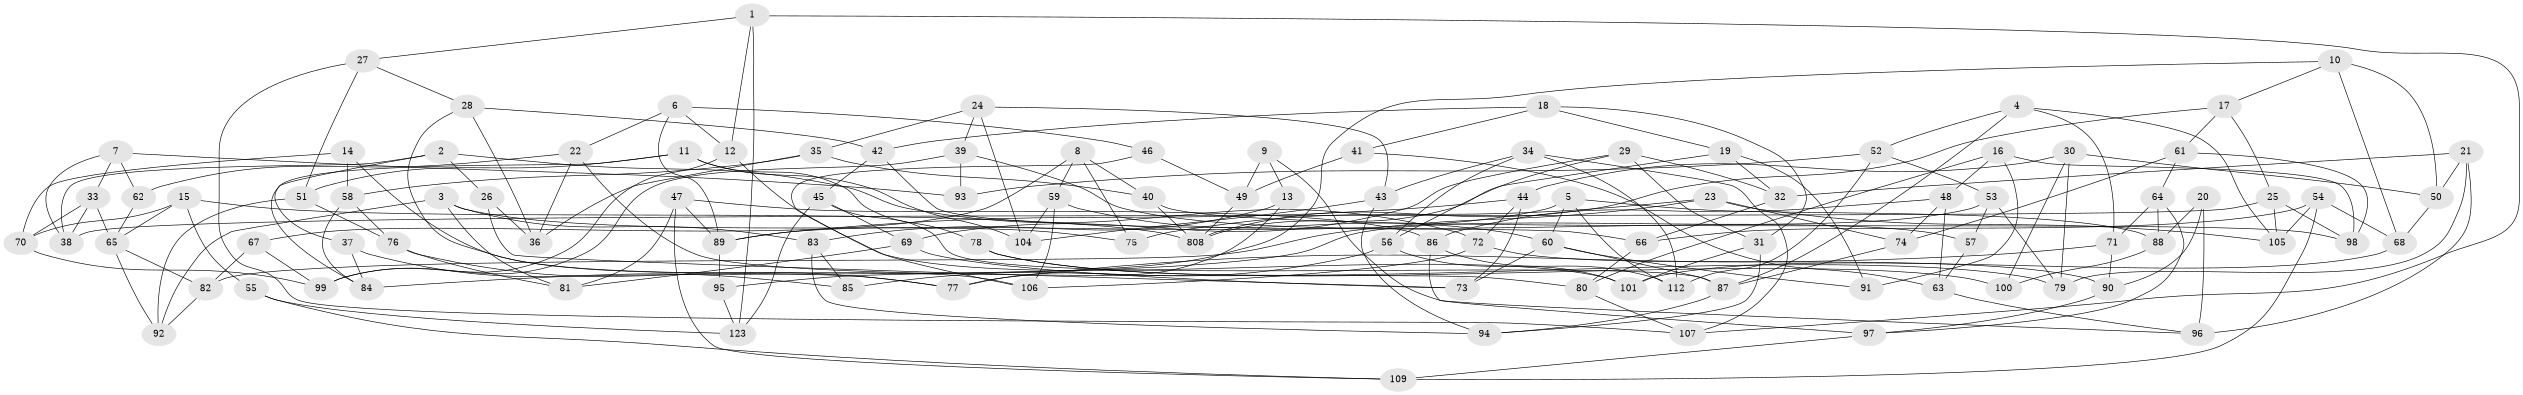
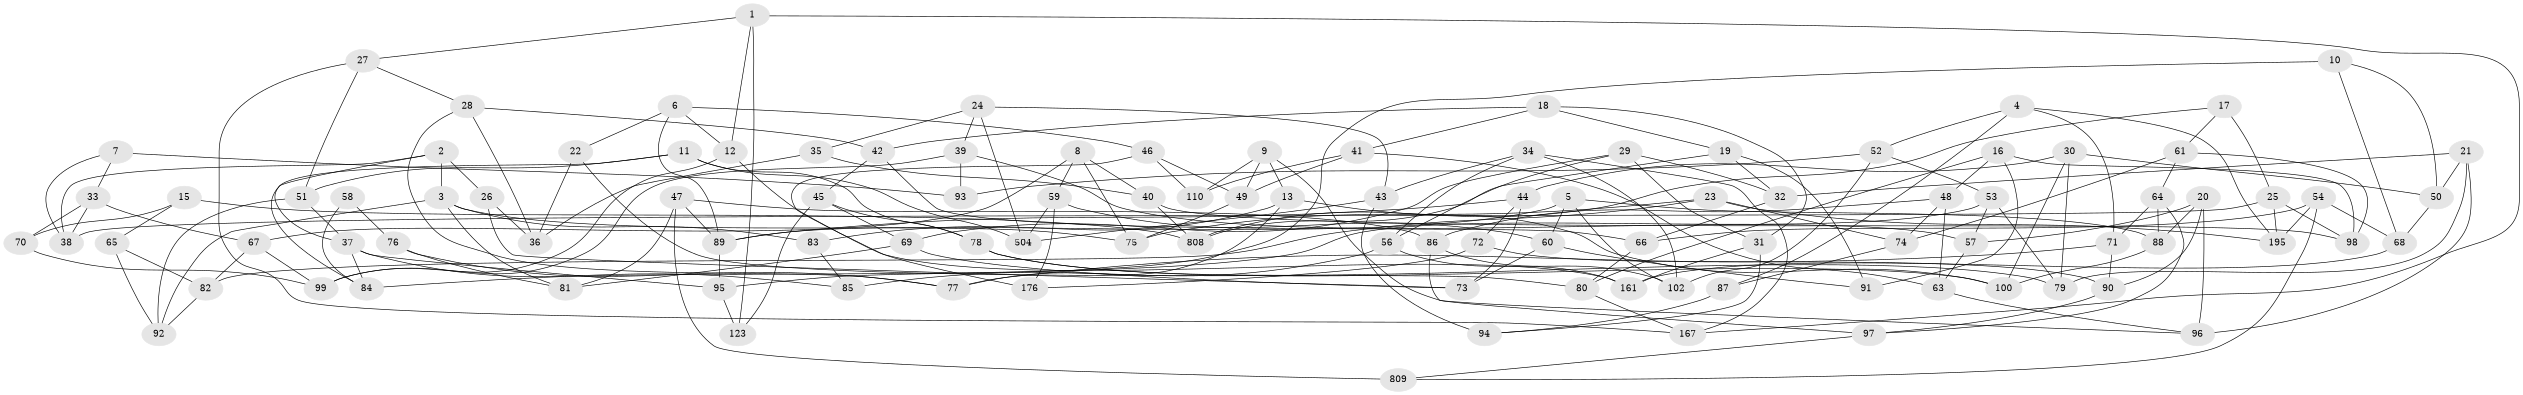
(2280, 84) -> none
(348, 152) -> none
(549, 177) -> none
(139, 198) -> none
none -> (1195, 198)
(886, 202) -> (441, 175)
(101, 216) -> (161, 223)
(1219, 220) -> (1188, 222)
(357, 225) -> (332, 227)
none -> (2080, 231)
(1023, 243) -> (1023, 243)
(2277, 243) -> (2277, 243)
none -> (1609, 251)
(1637, 263) -> none
none -> (531, 271)
(1264, 271) -> (898, 220)
(251, 289) -> none
(1030, 289) -> (1030, 289)
(1629, 289) -> (1629, 289)
(1676, 289) -> (1676, 289)
(1156, 325) -> none
(1688, 334) -> (1688, 334)
(1398, 380) -> (1398, 380)
